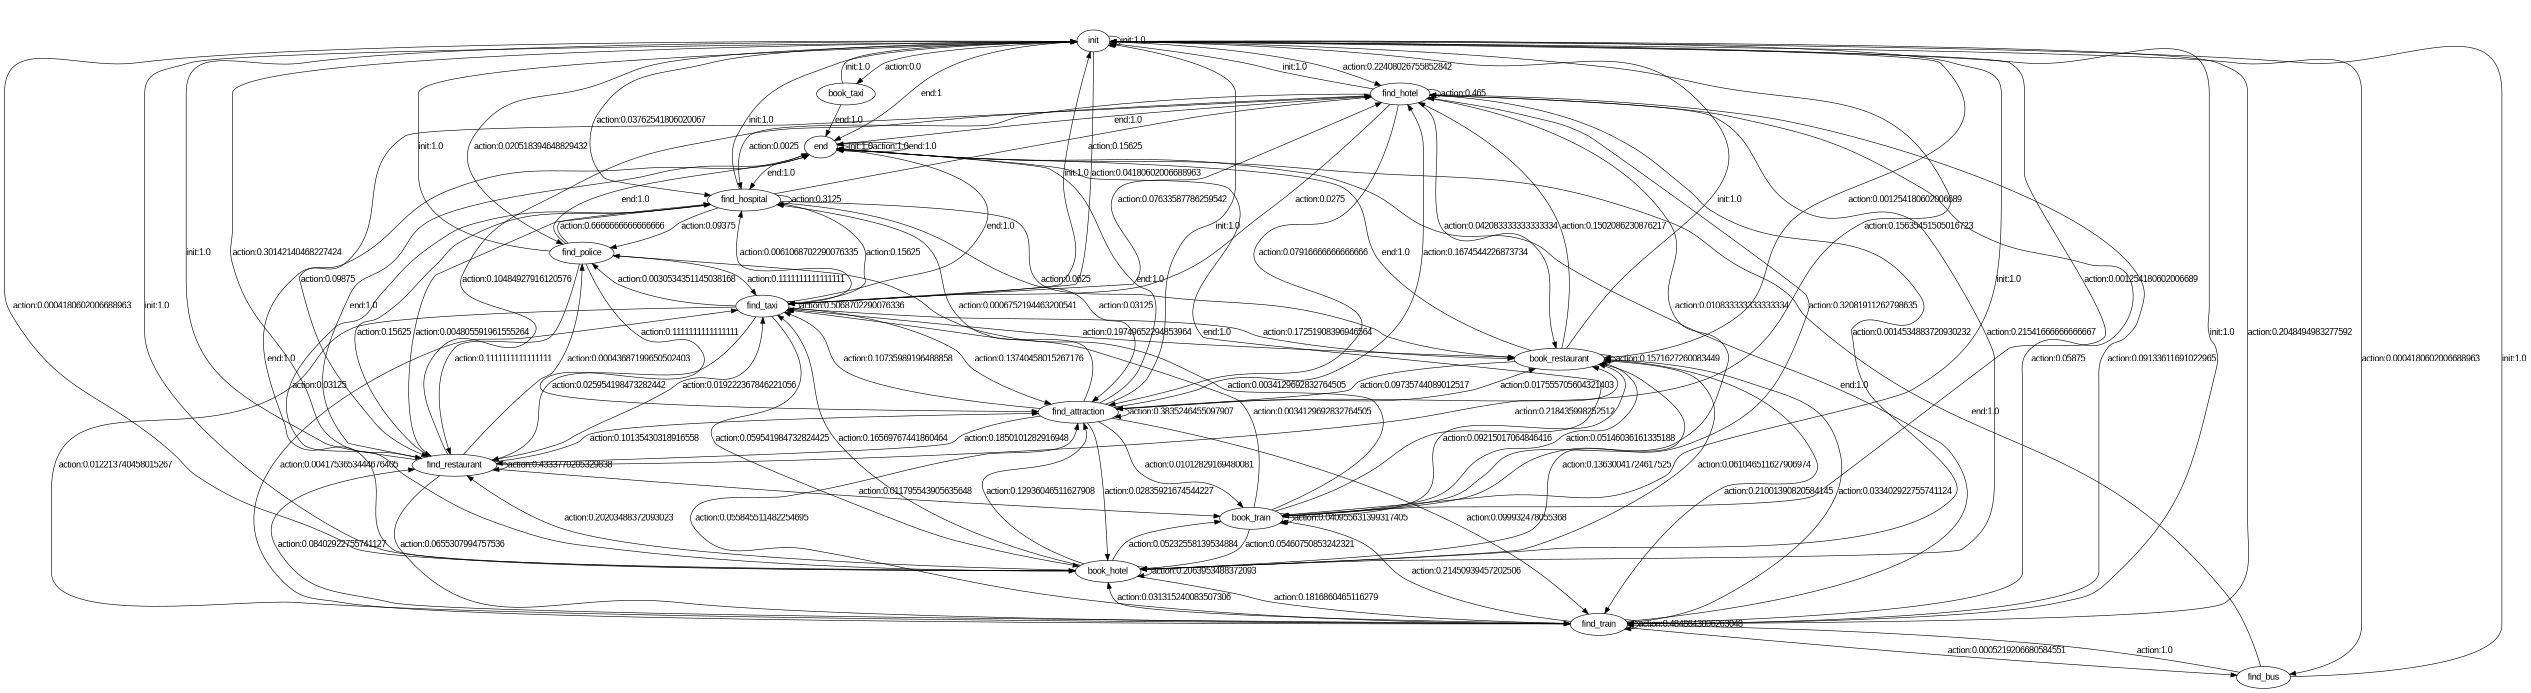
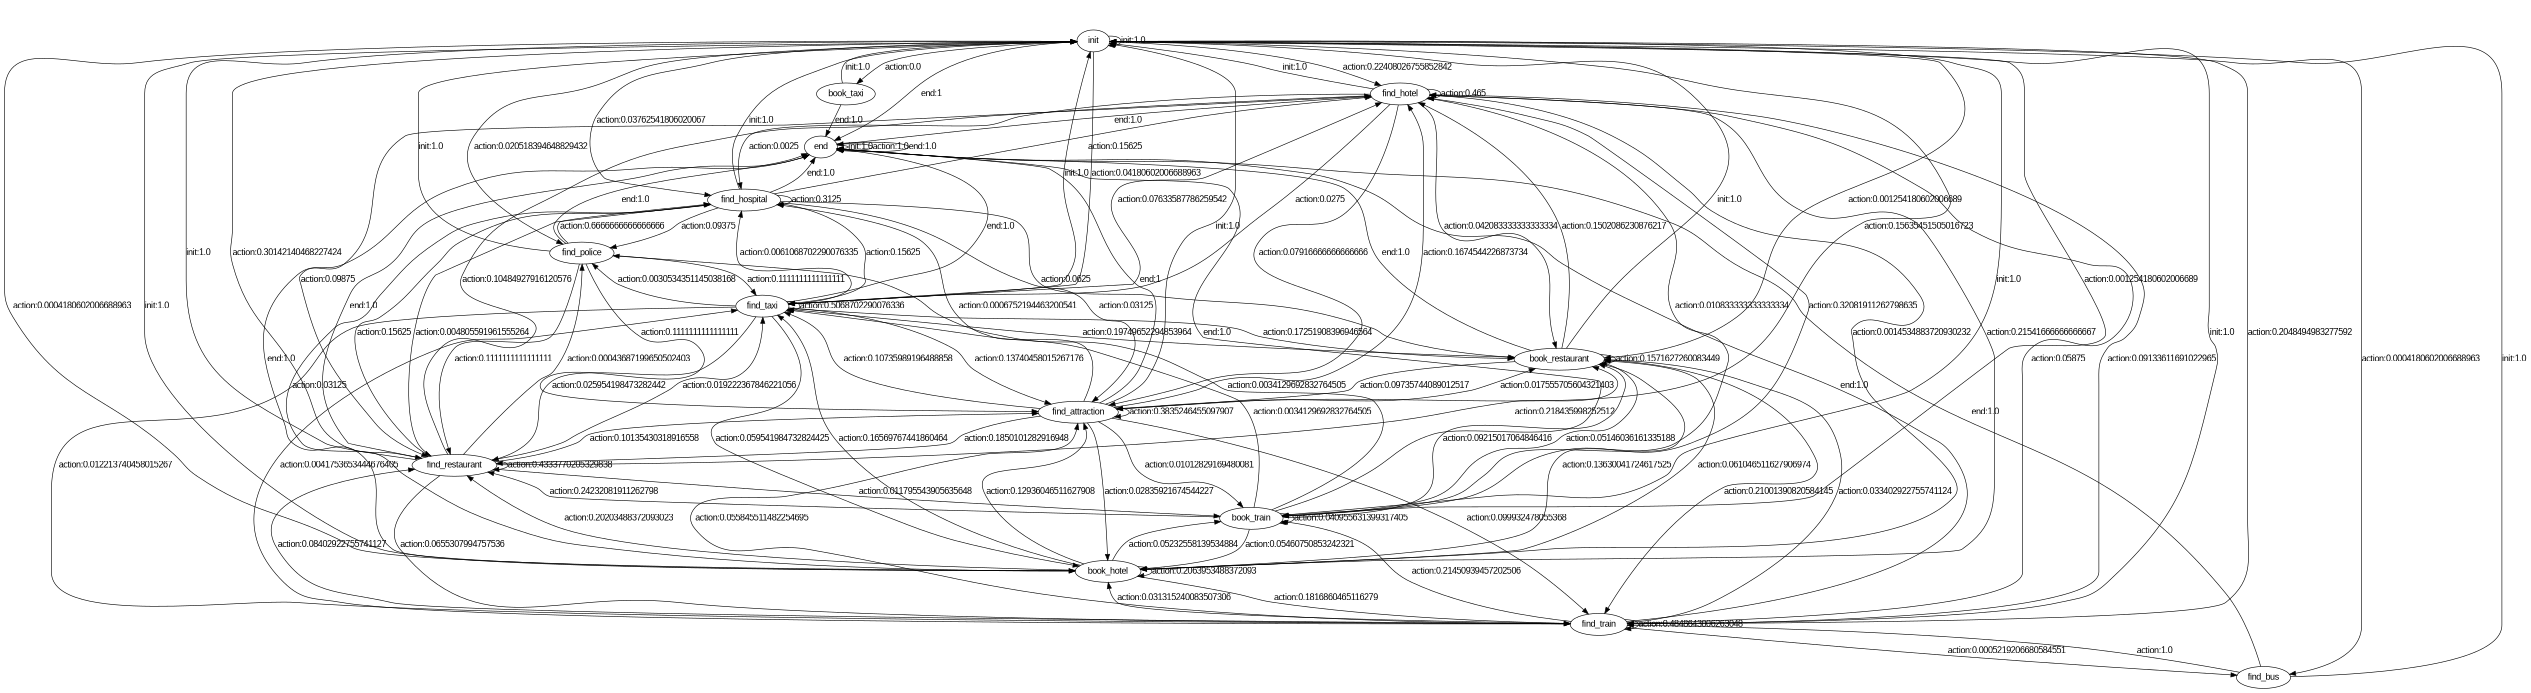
(766, 170) -> (794, 181)
(1150, 280) -> (1150, 280)
none -> (836, 507)
